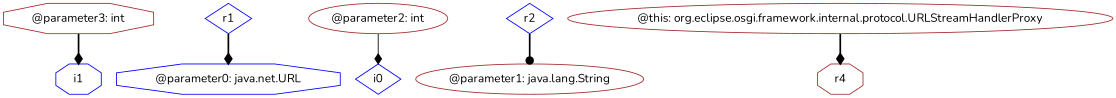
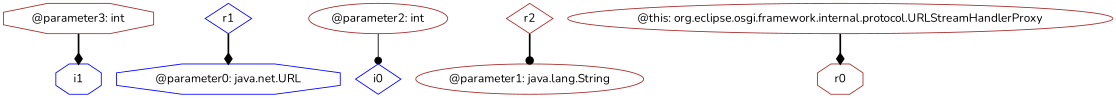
(530, 19) -> (530, 19)
(378, 44) -> (378, 46)
(840, 79) -> (840, 79)
